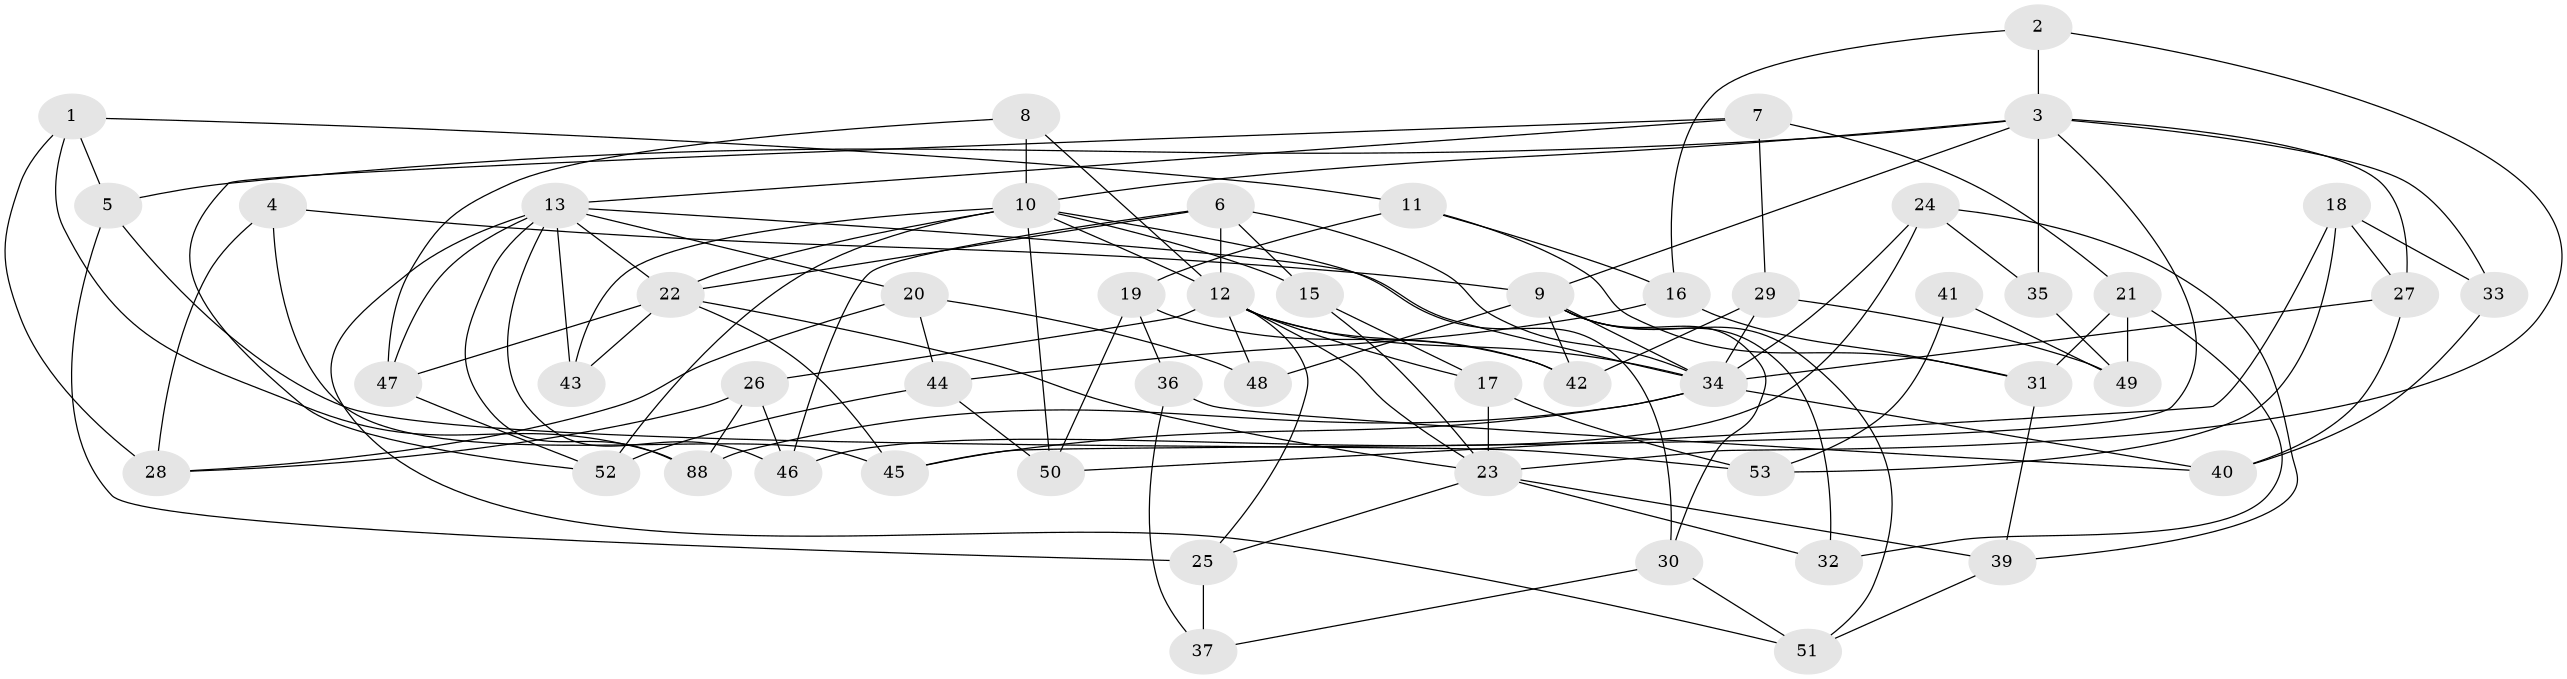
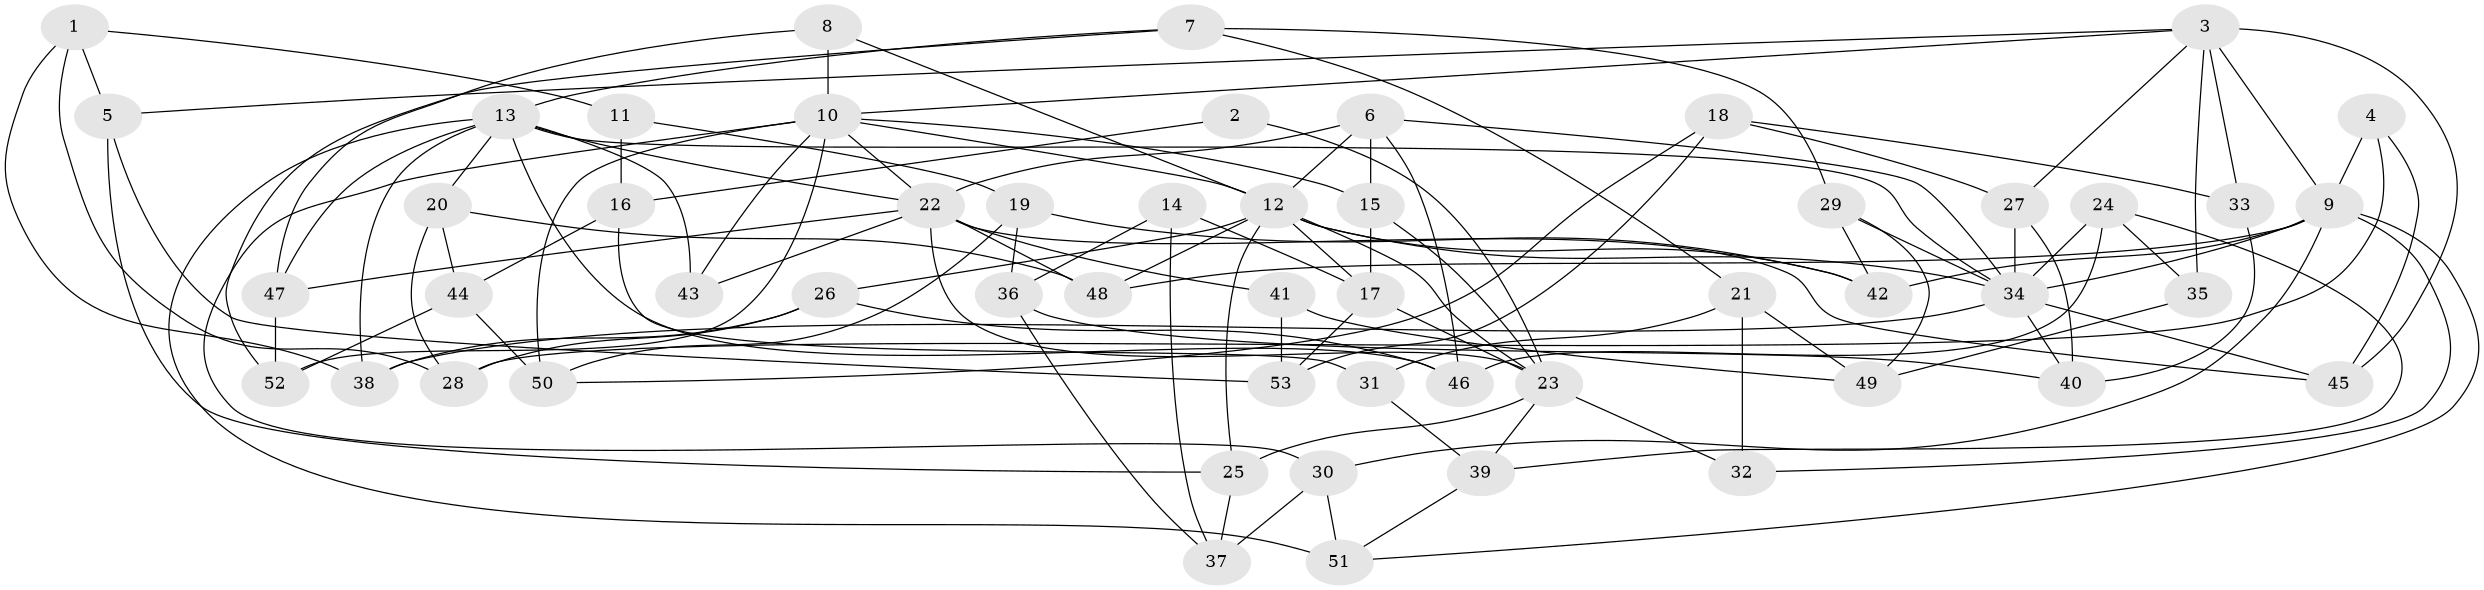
(2038, 72) -> none
none -> (1172, 206)
none -> (1006, 246)
none -> (1101, 262)
(1709, 345) -> none
(698, 473) -> (365, 384)
